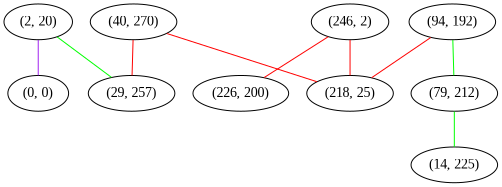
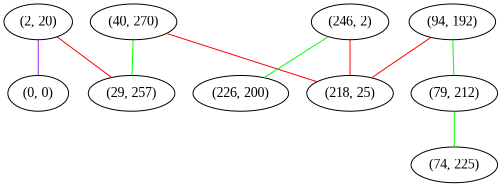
(84, 57) -> (84, 57)
(296, 57) -> (296, 57)
(133, 58) -> (133, 58)
(454, 165) -> (454, 165)
